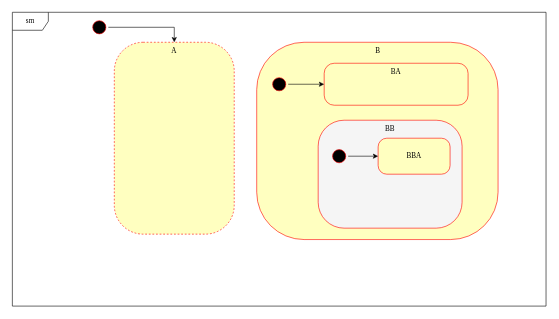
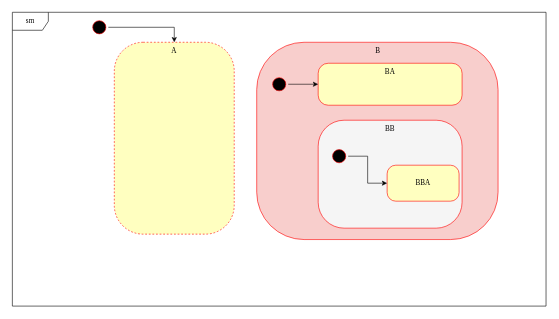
(378, 51) -> (378, 51)
(396, 84) -> (390, 84)
(414, 156) -> (423, 183)
